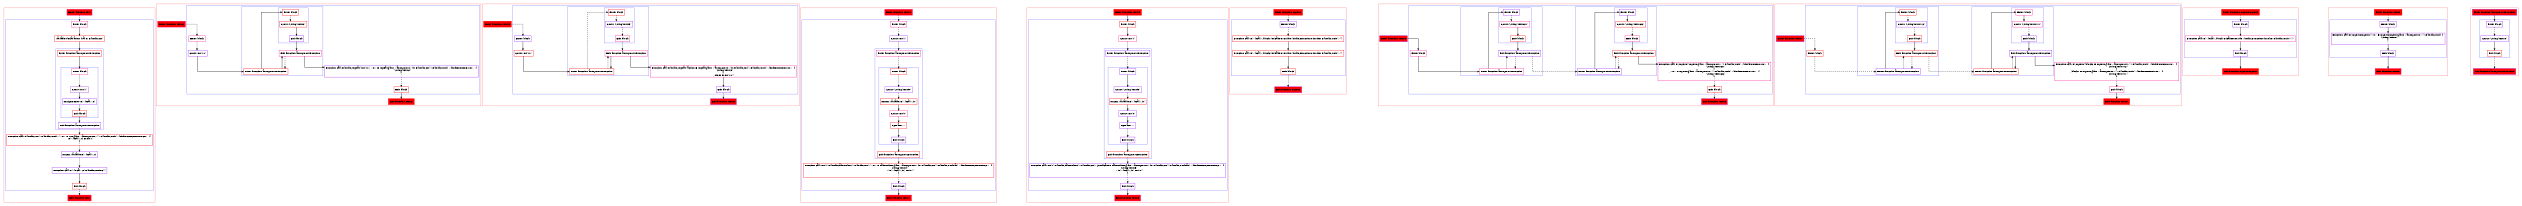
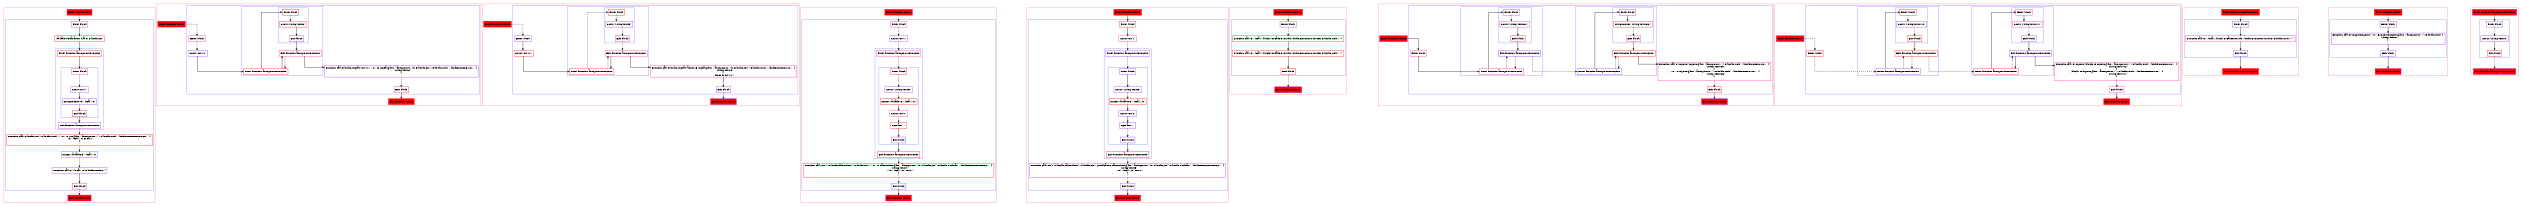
(1631, 24) -> (1633, 24)
